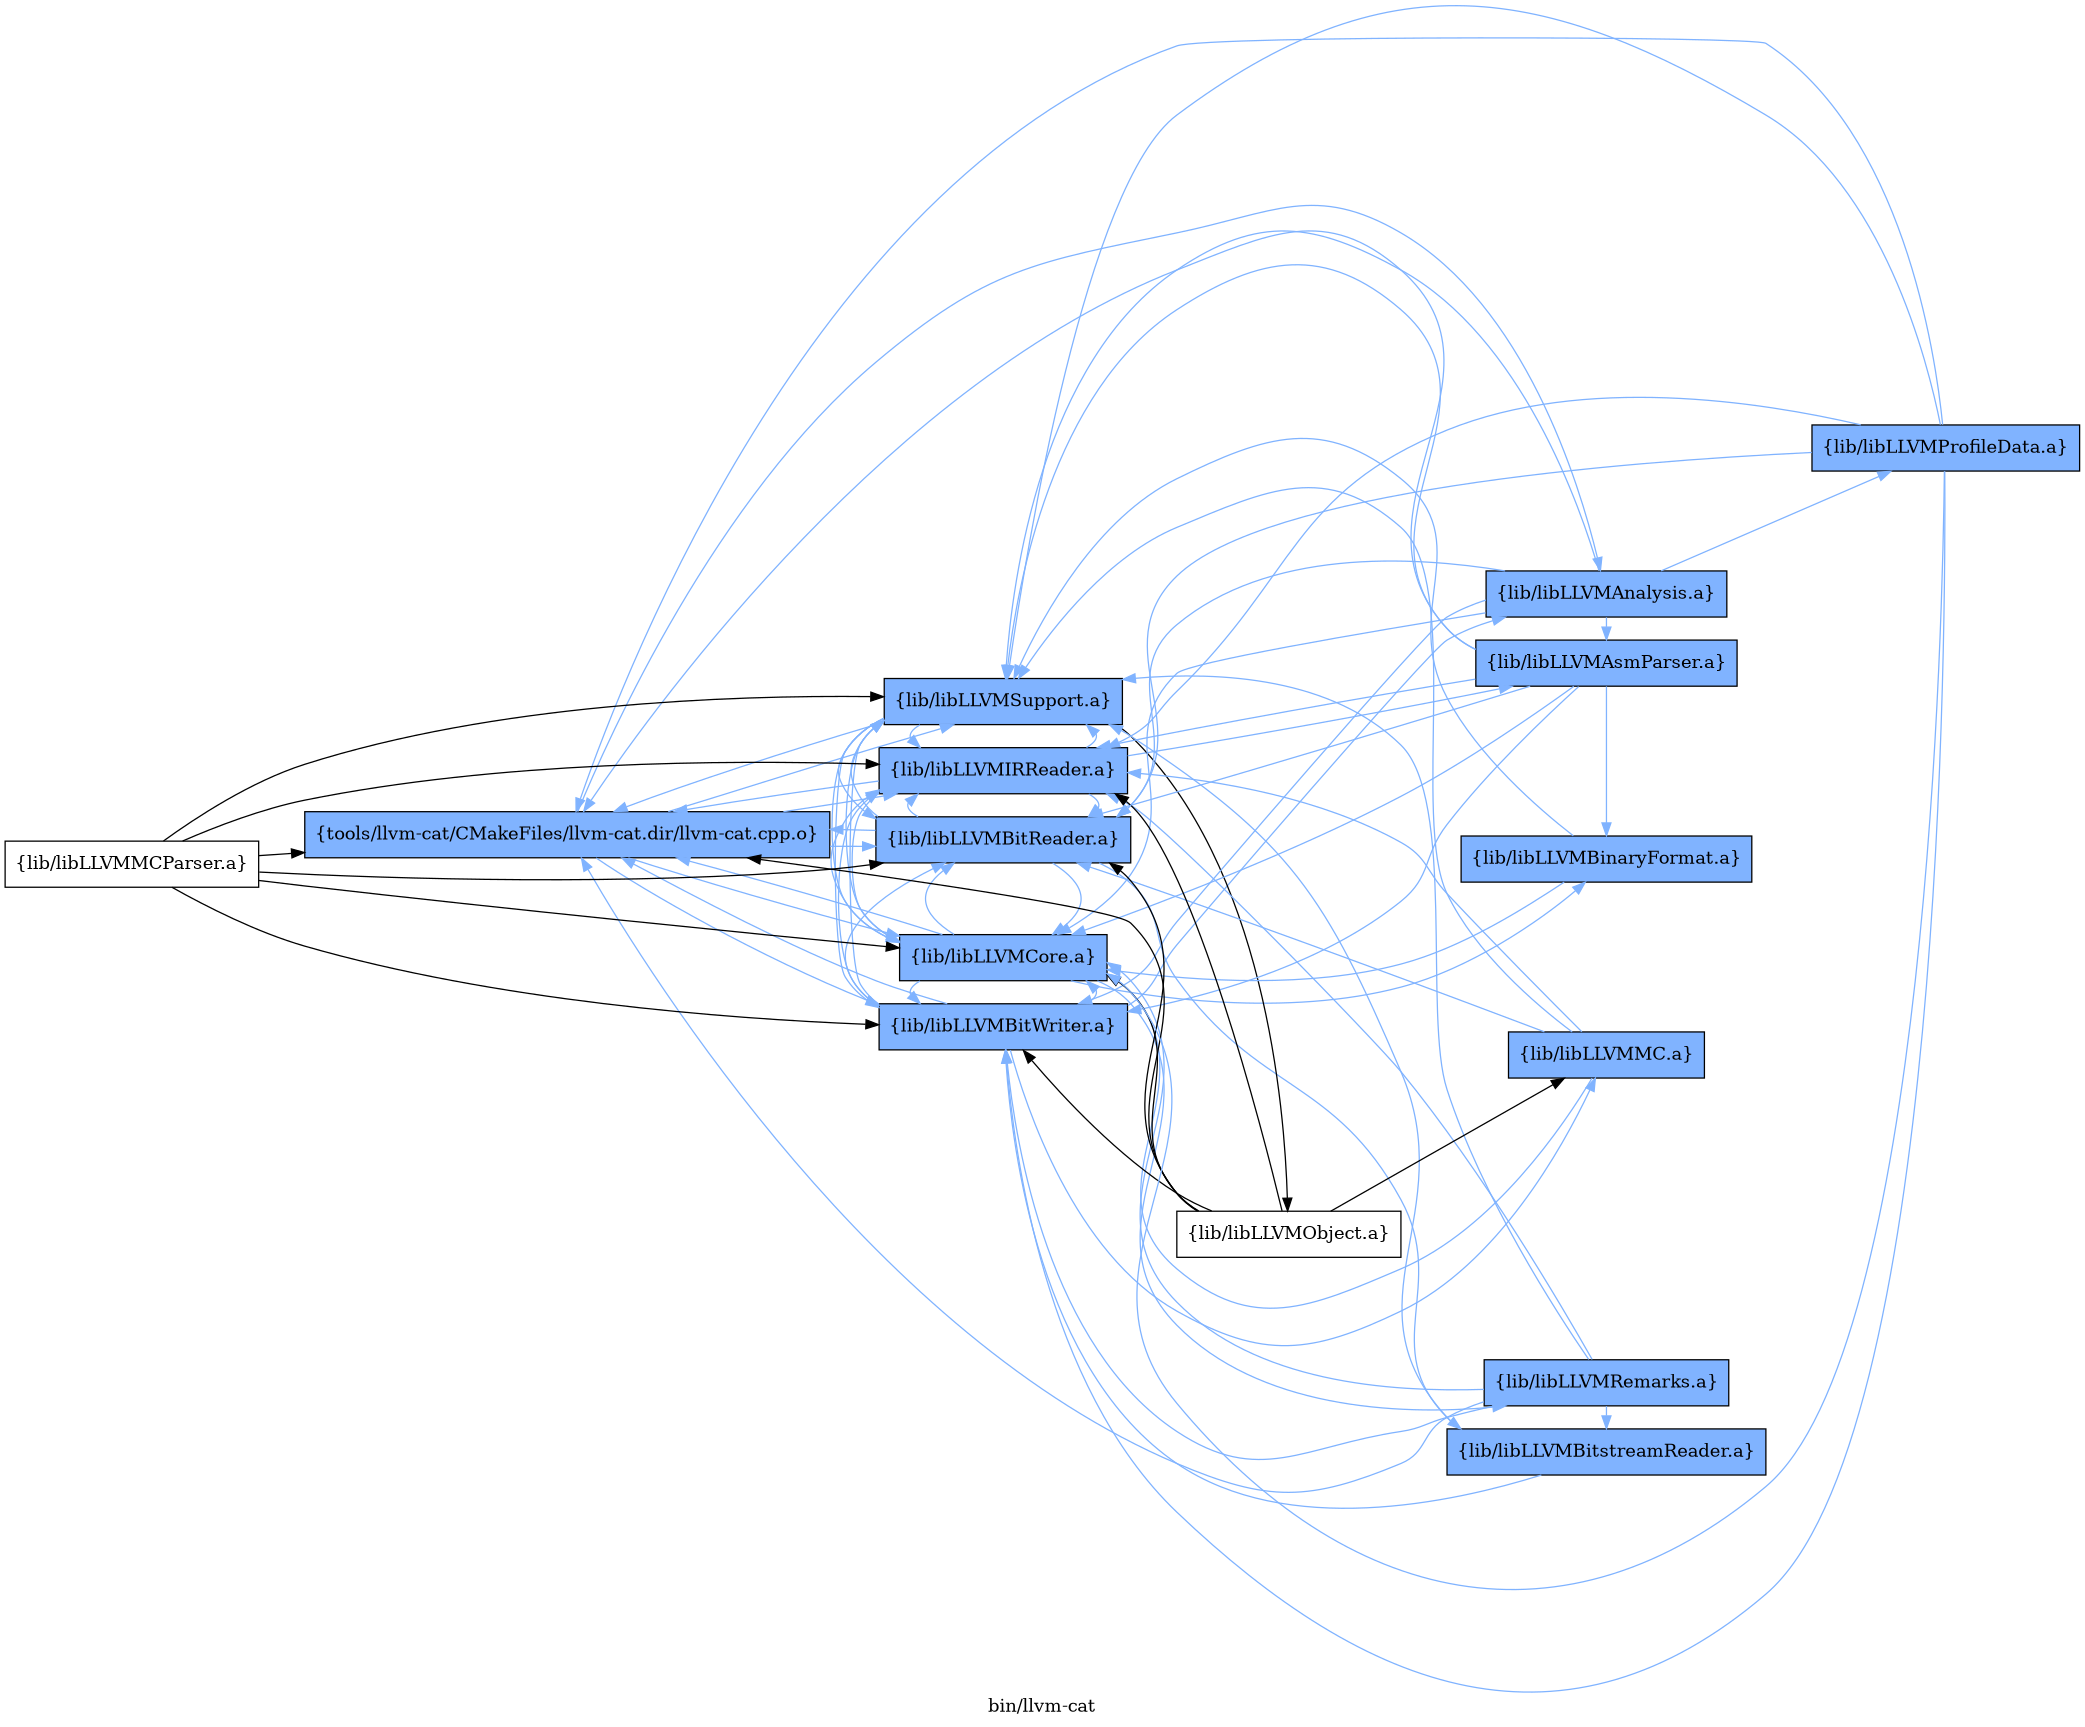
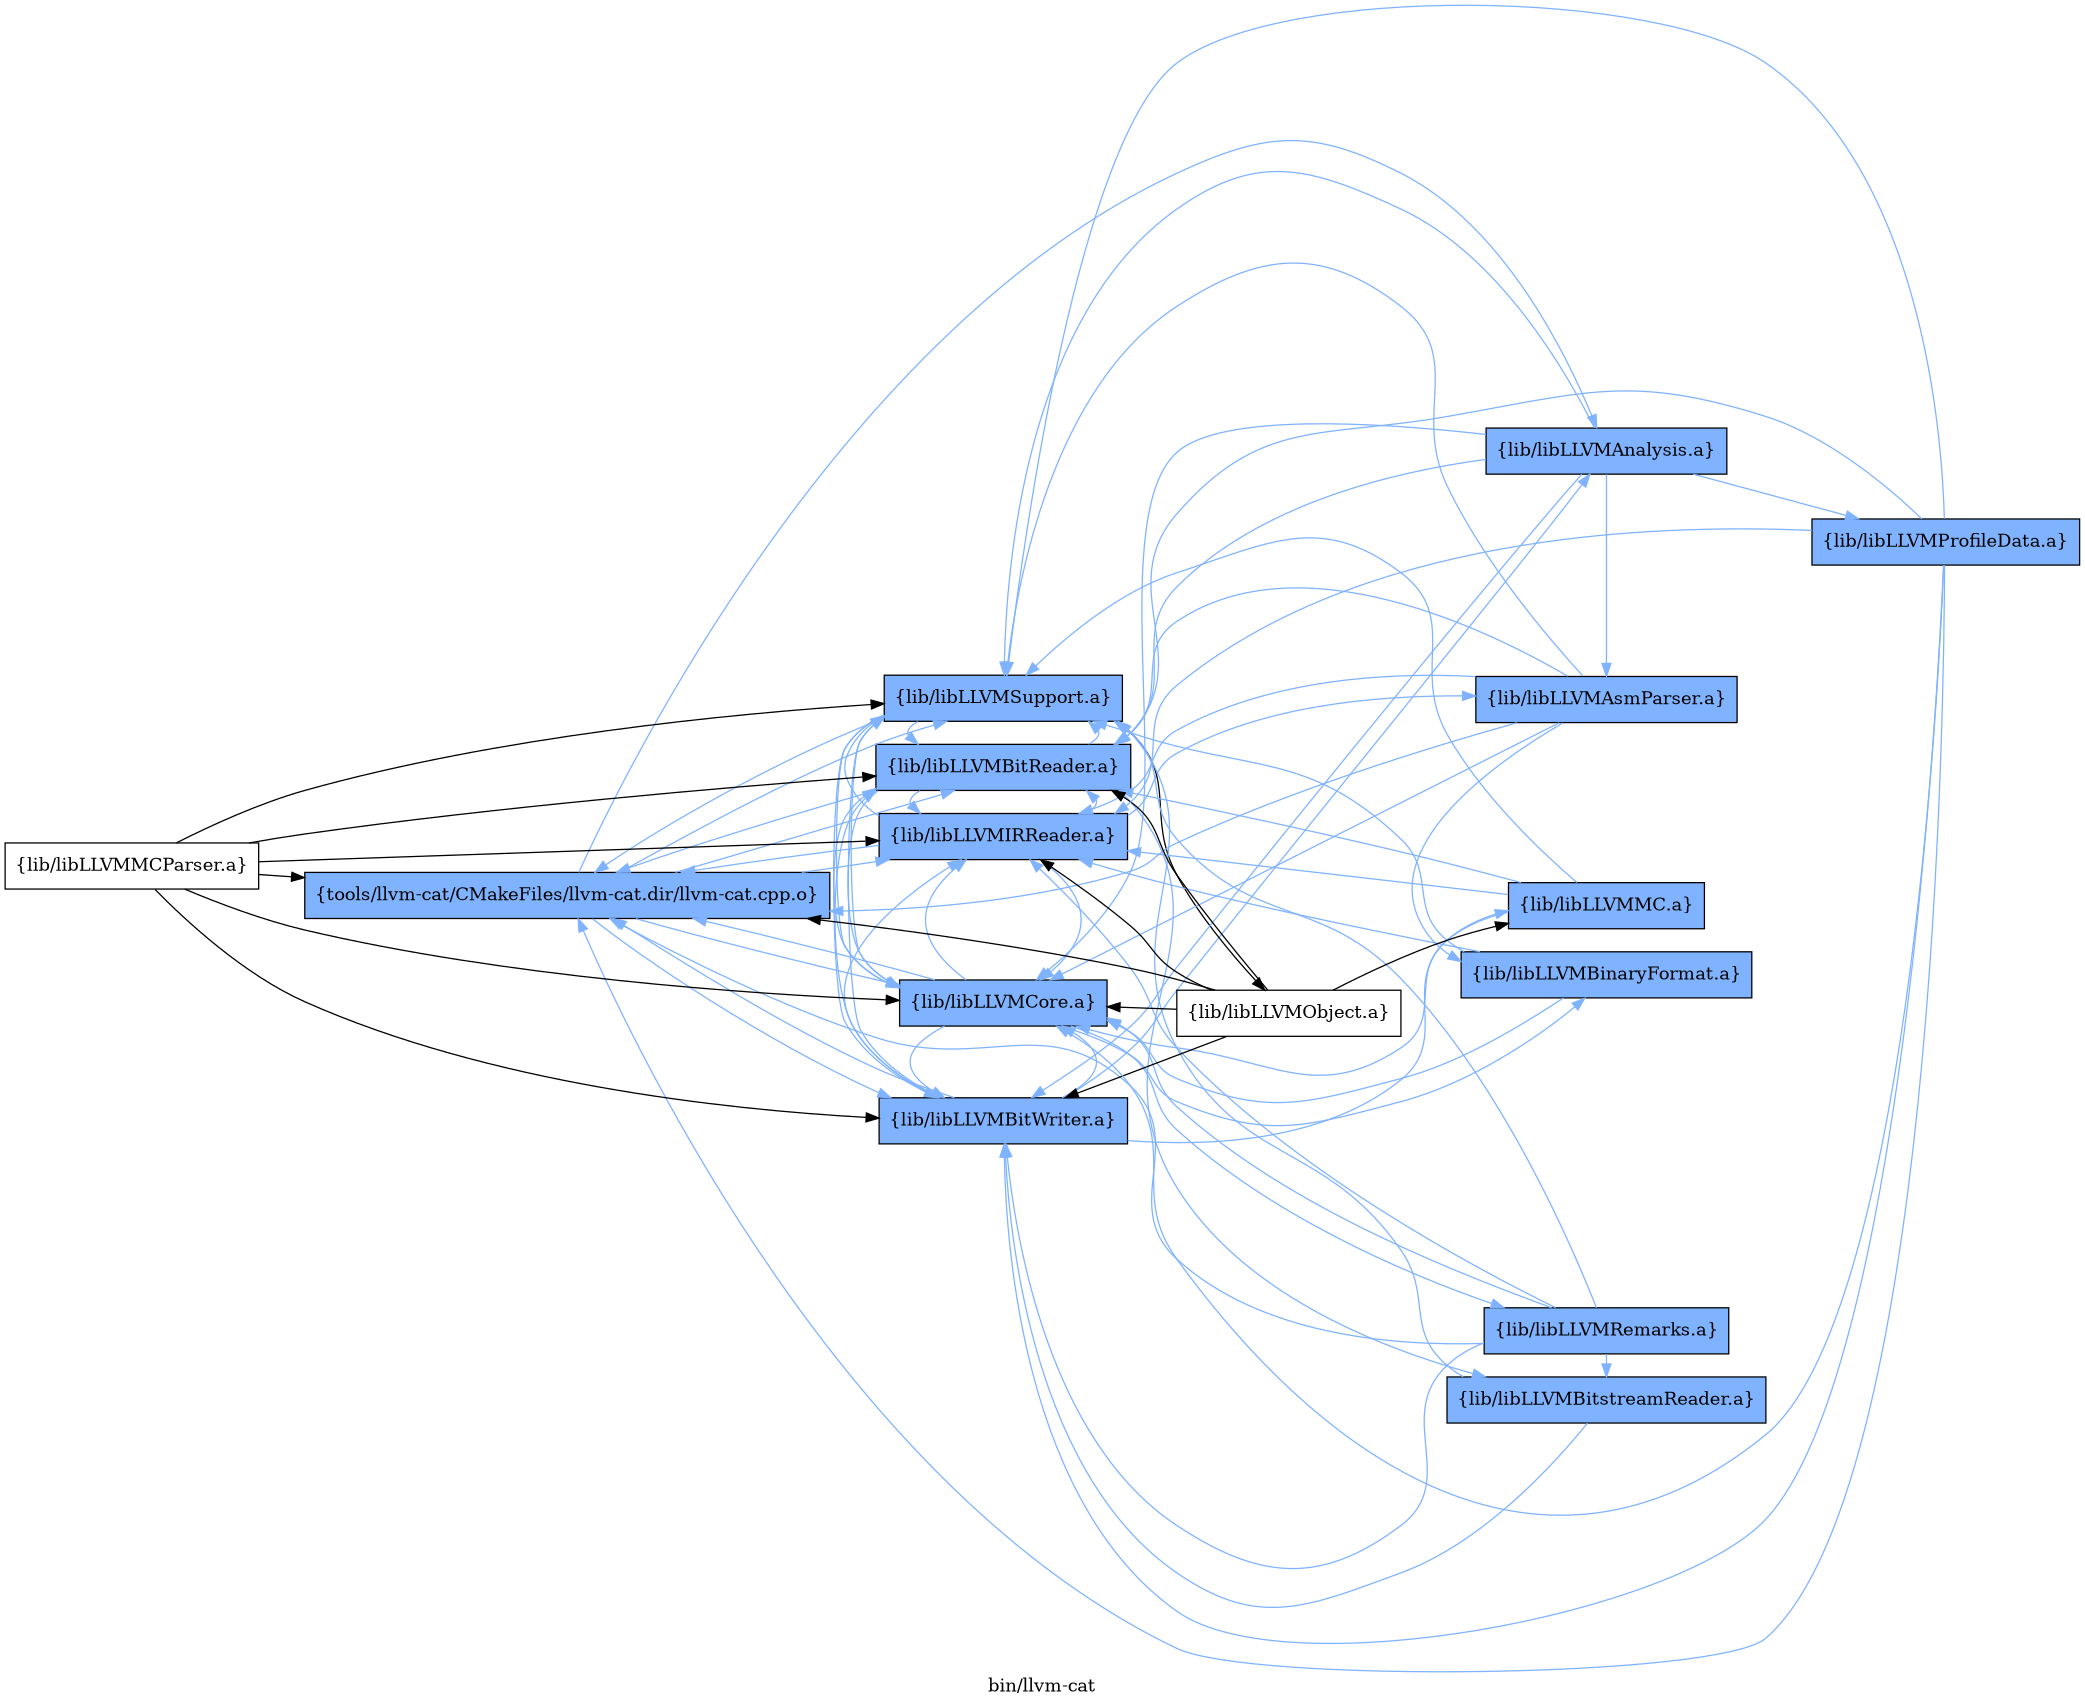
(915, 728) -> (1343, 924)
(1400, 902) -> none
